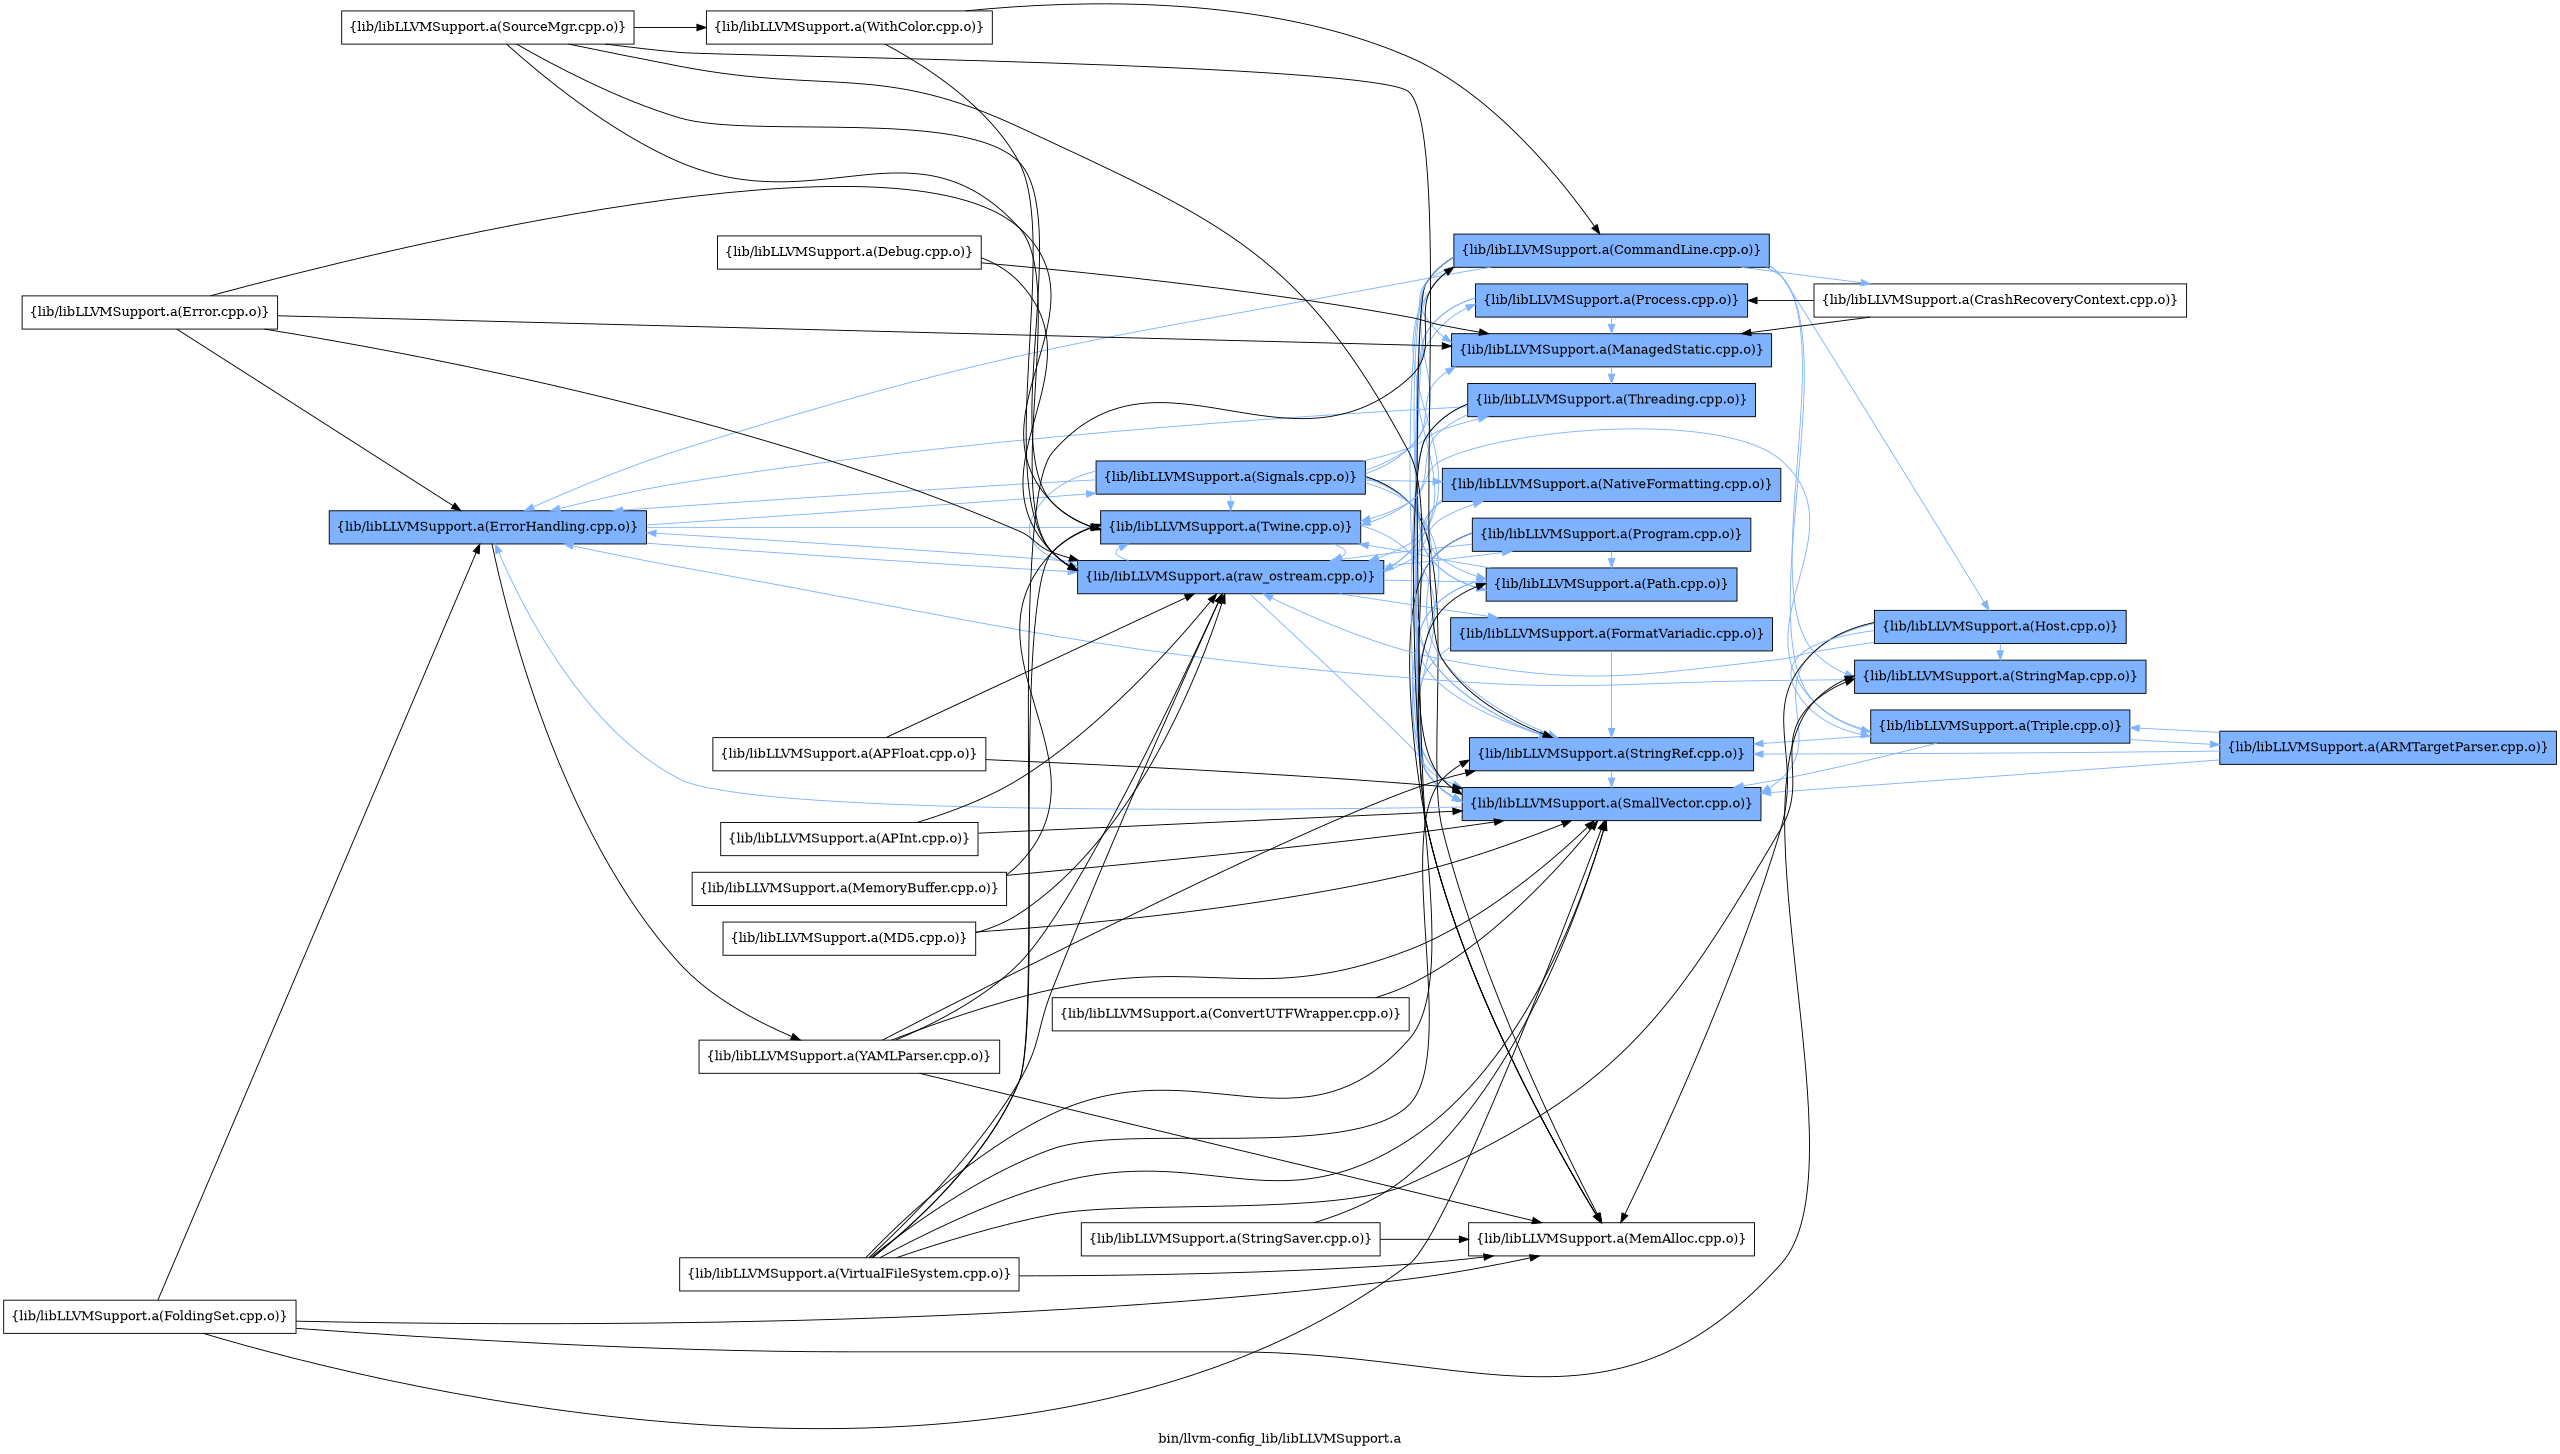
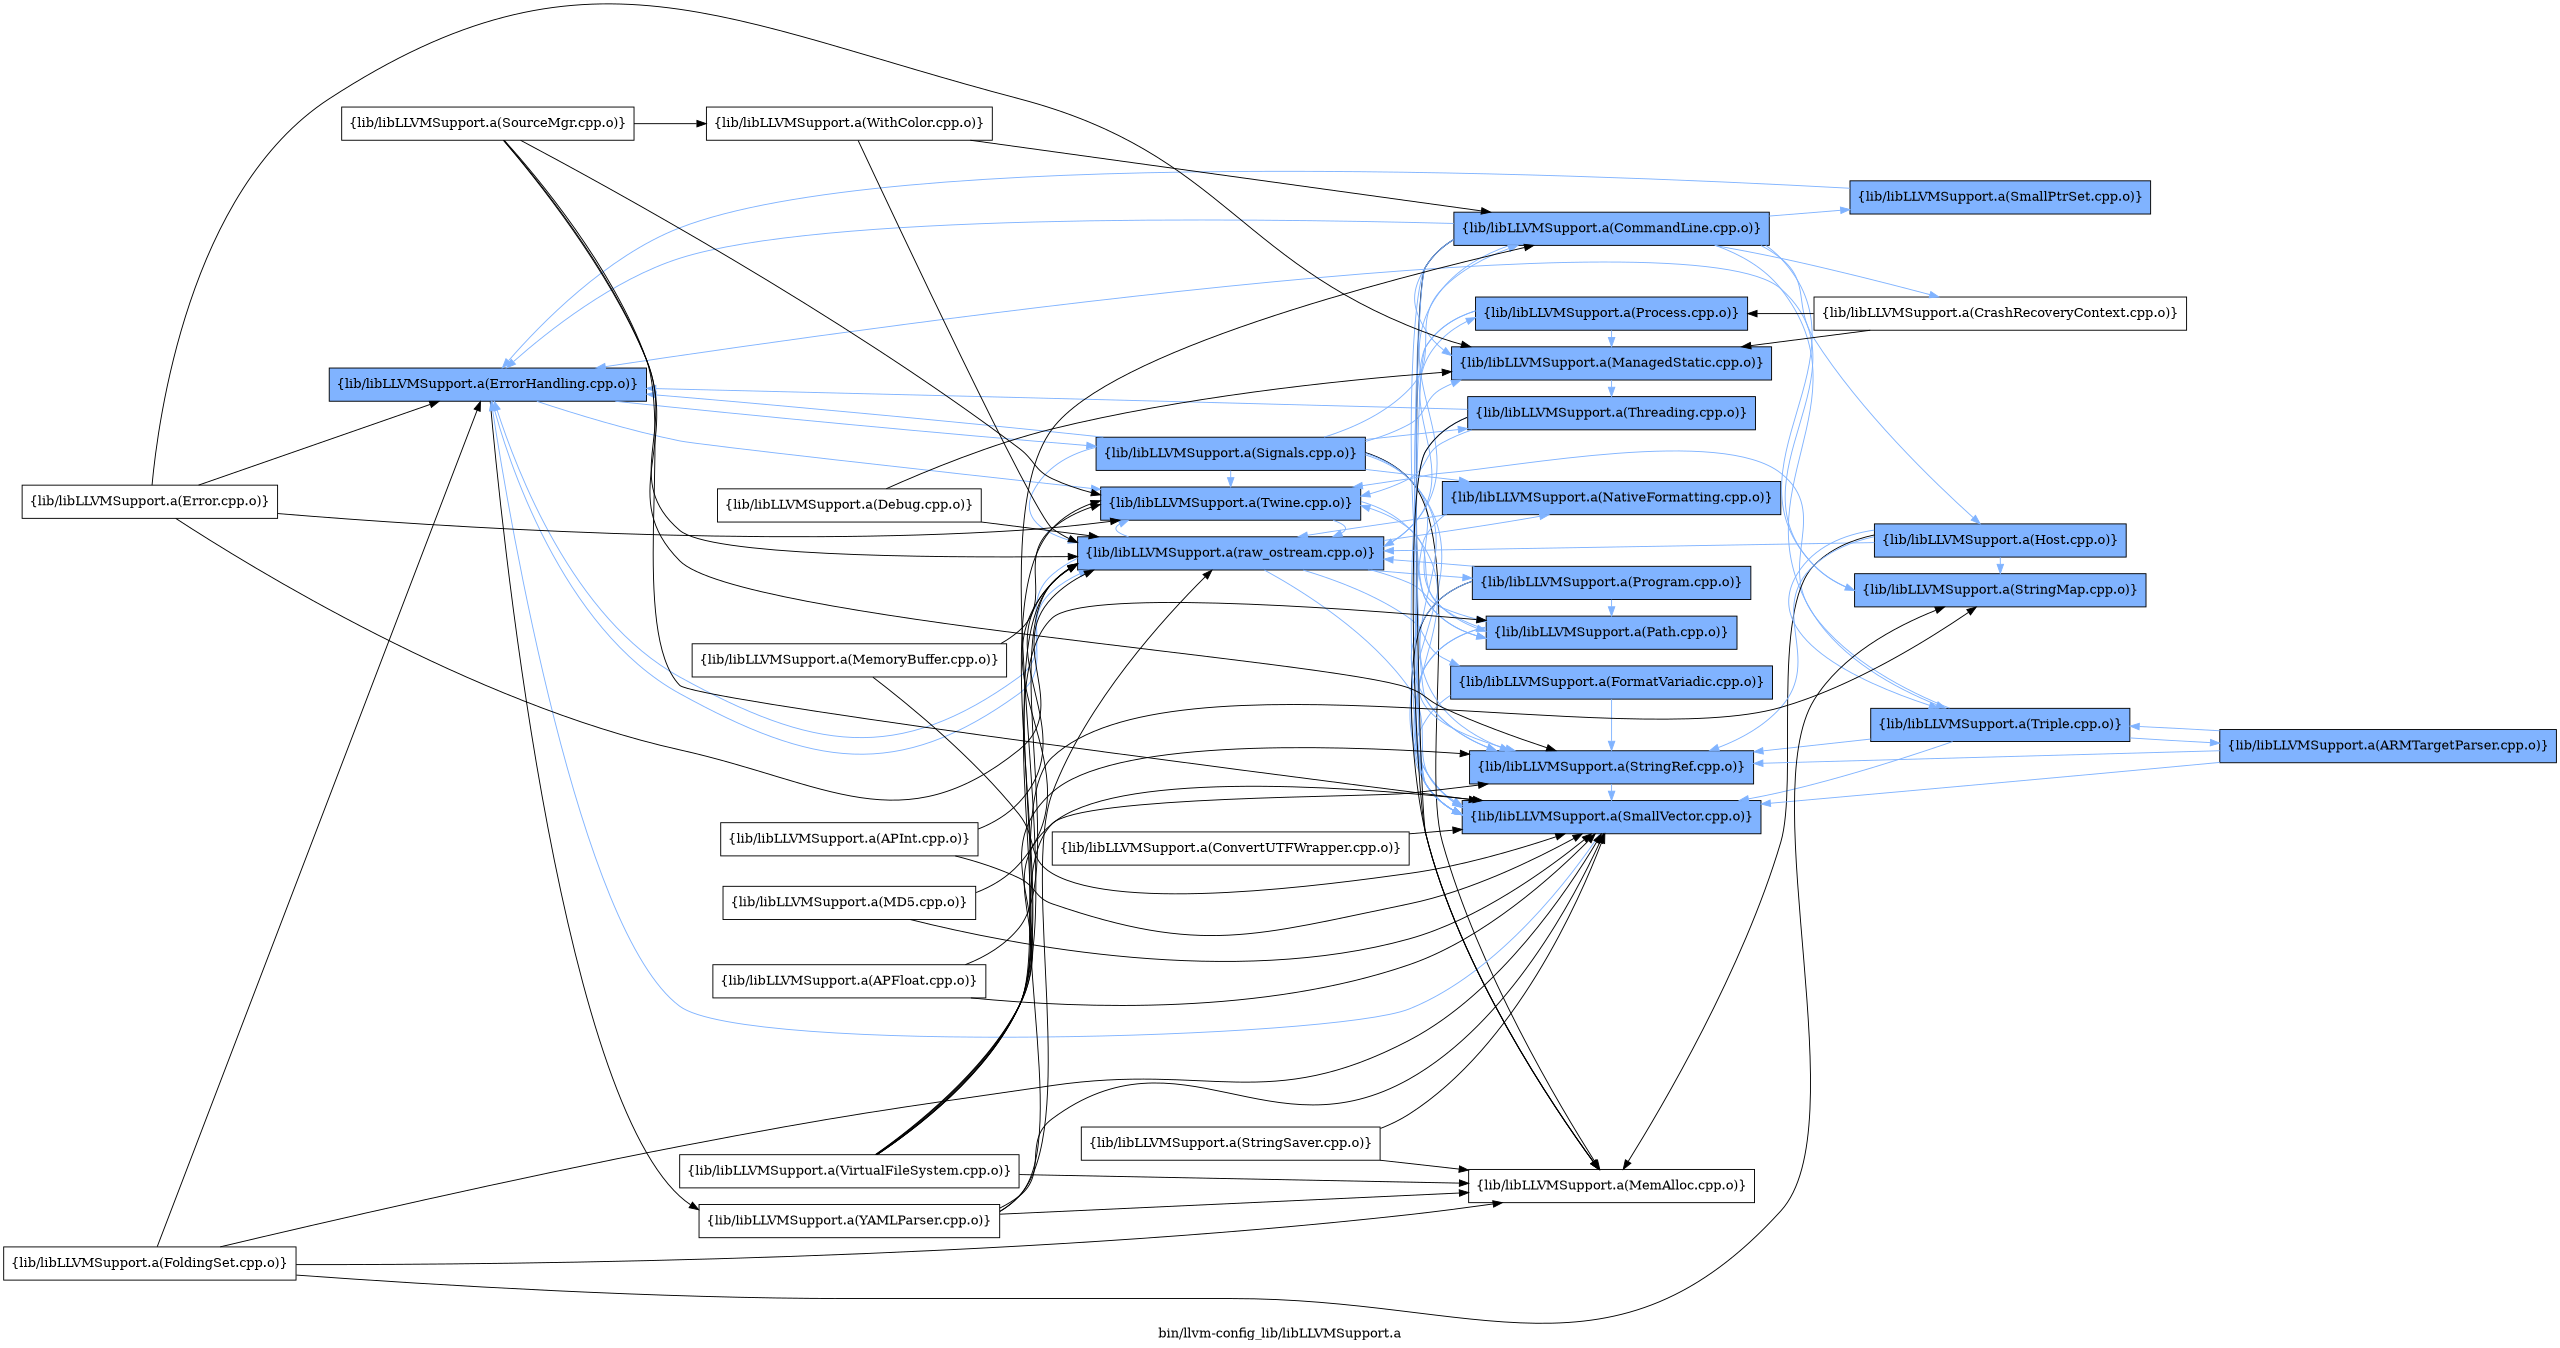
none -> (2000, 197)
(1796, 706) -> (1797, 647)
